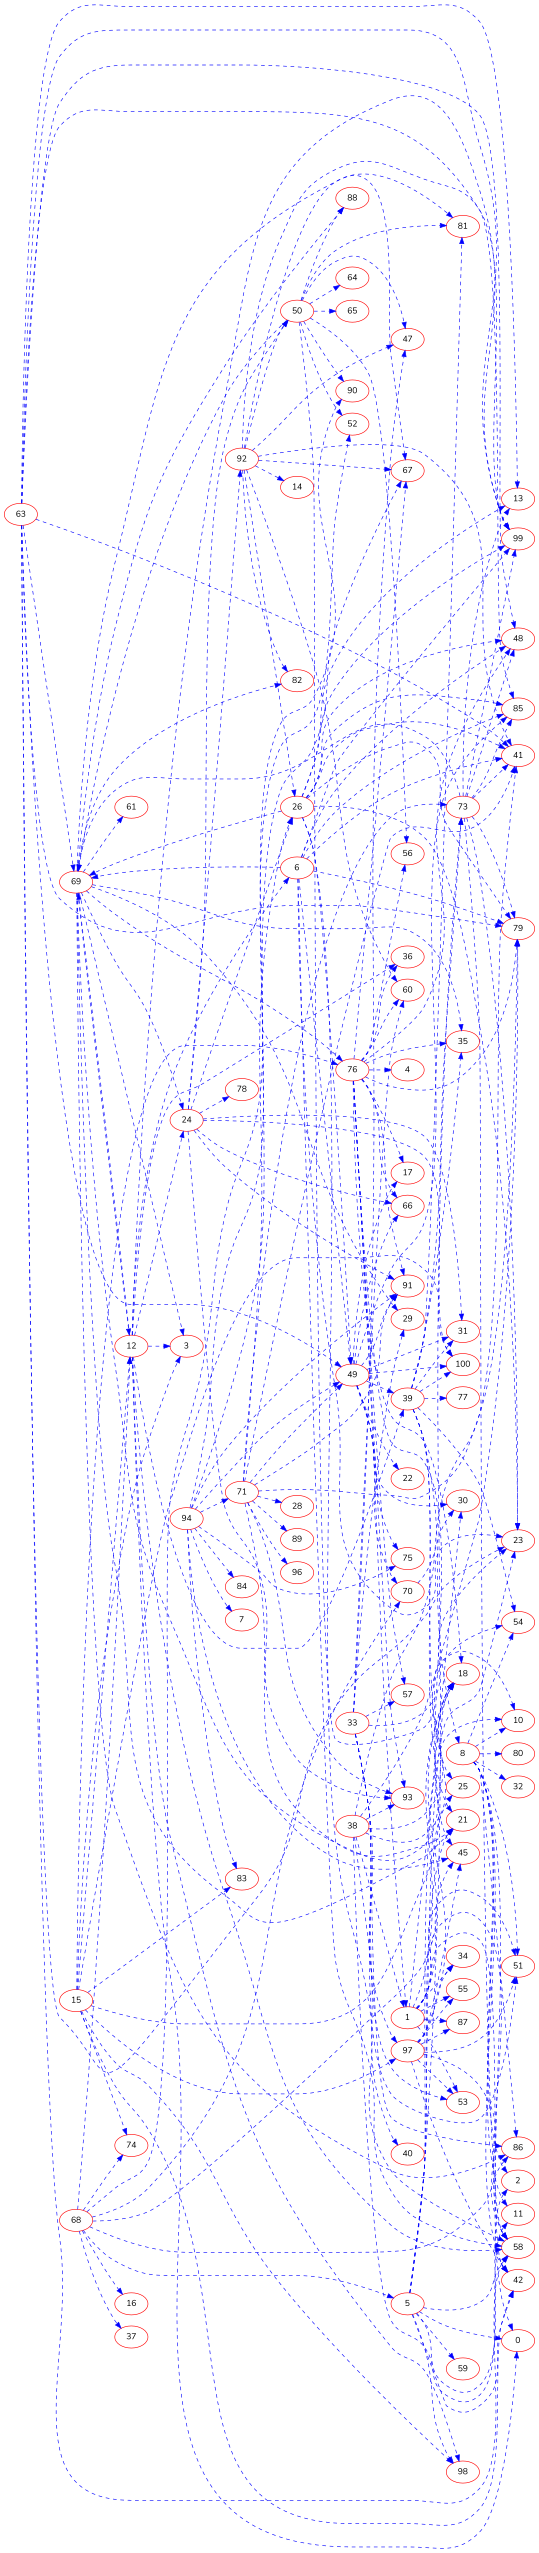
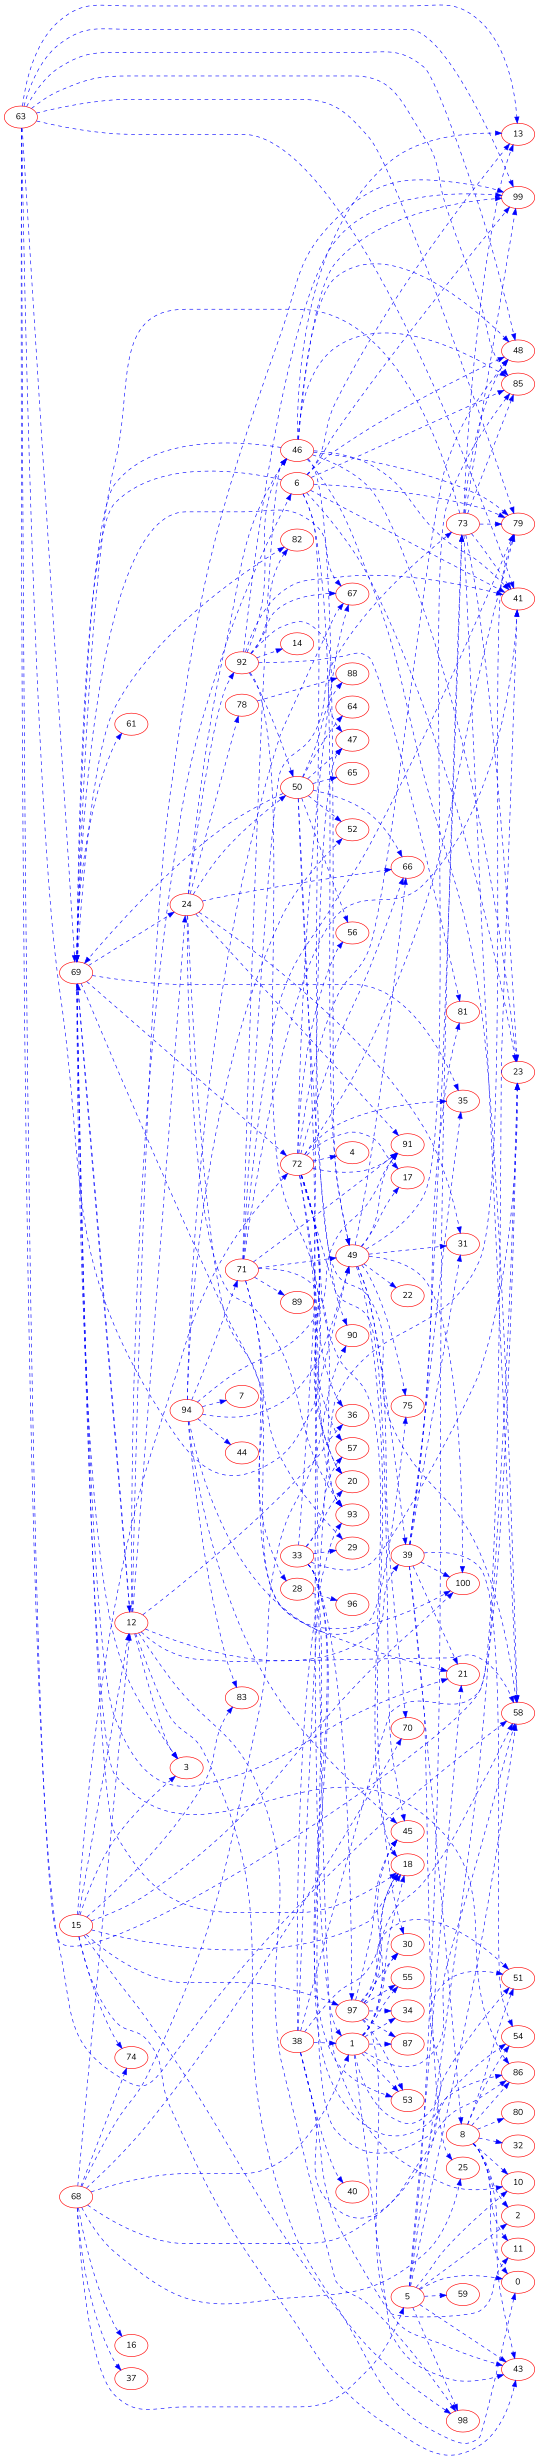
(357, 240) -> (364, 810)
none -> (387, 312)
(147, 517) -> (294, 690)
(297, 807) -> (297, 450)
(408, 990) -> (352, 1482)
(352, 1070) -> (297, 1164)
(463, 1398) -> none
(264, 1532) -> (325, 1597)
(435, 1550) -> (377, 1980)
(242, 1587) -> (242, 1453)
none -> (239, 2174)
(518, 2281) -> (518, 2369)
